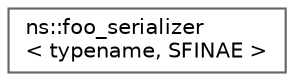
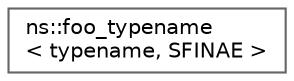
(147, 41) -> (147, 41)
